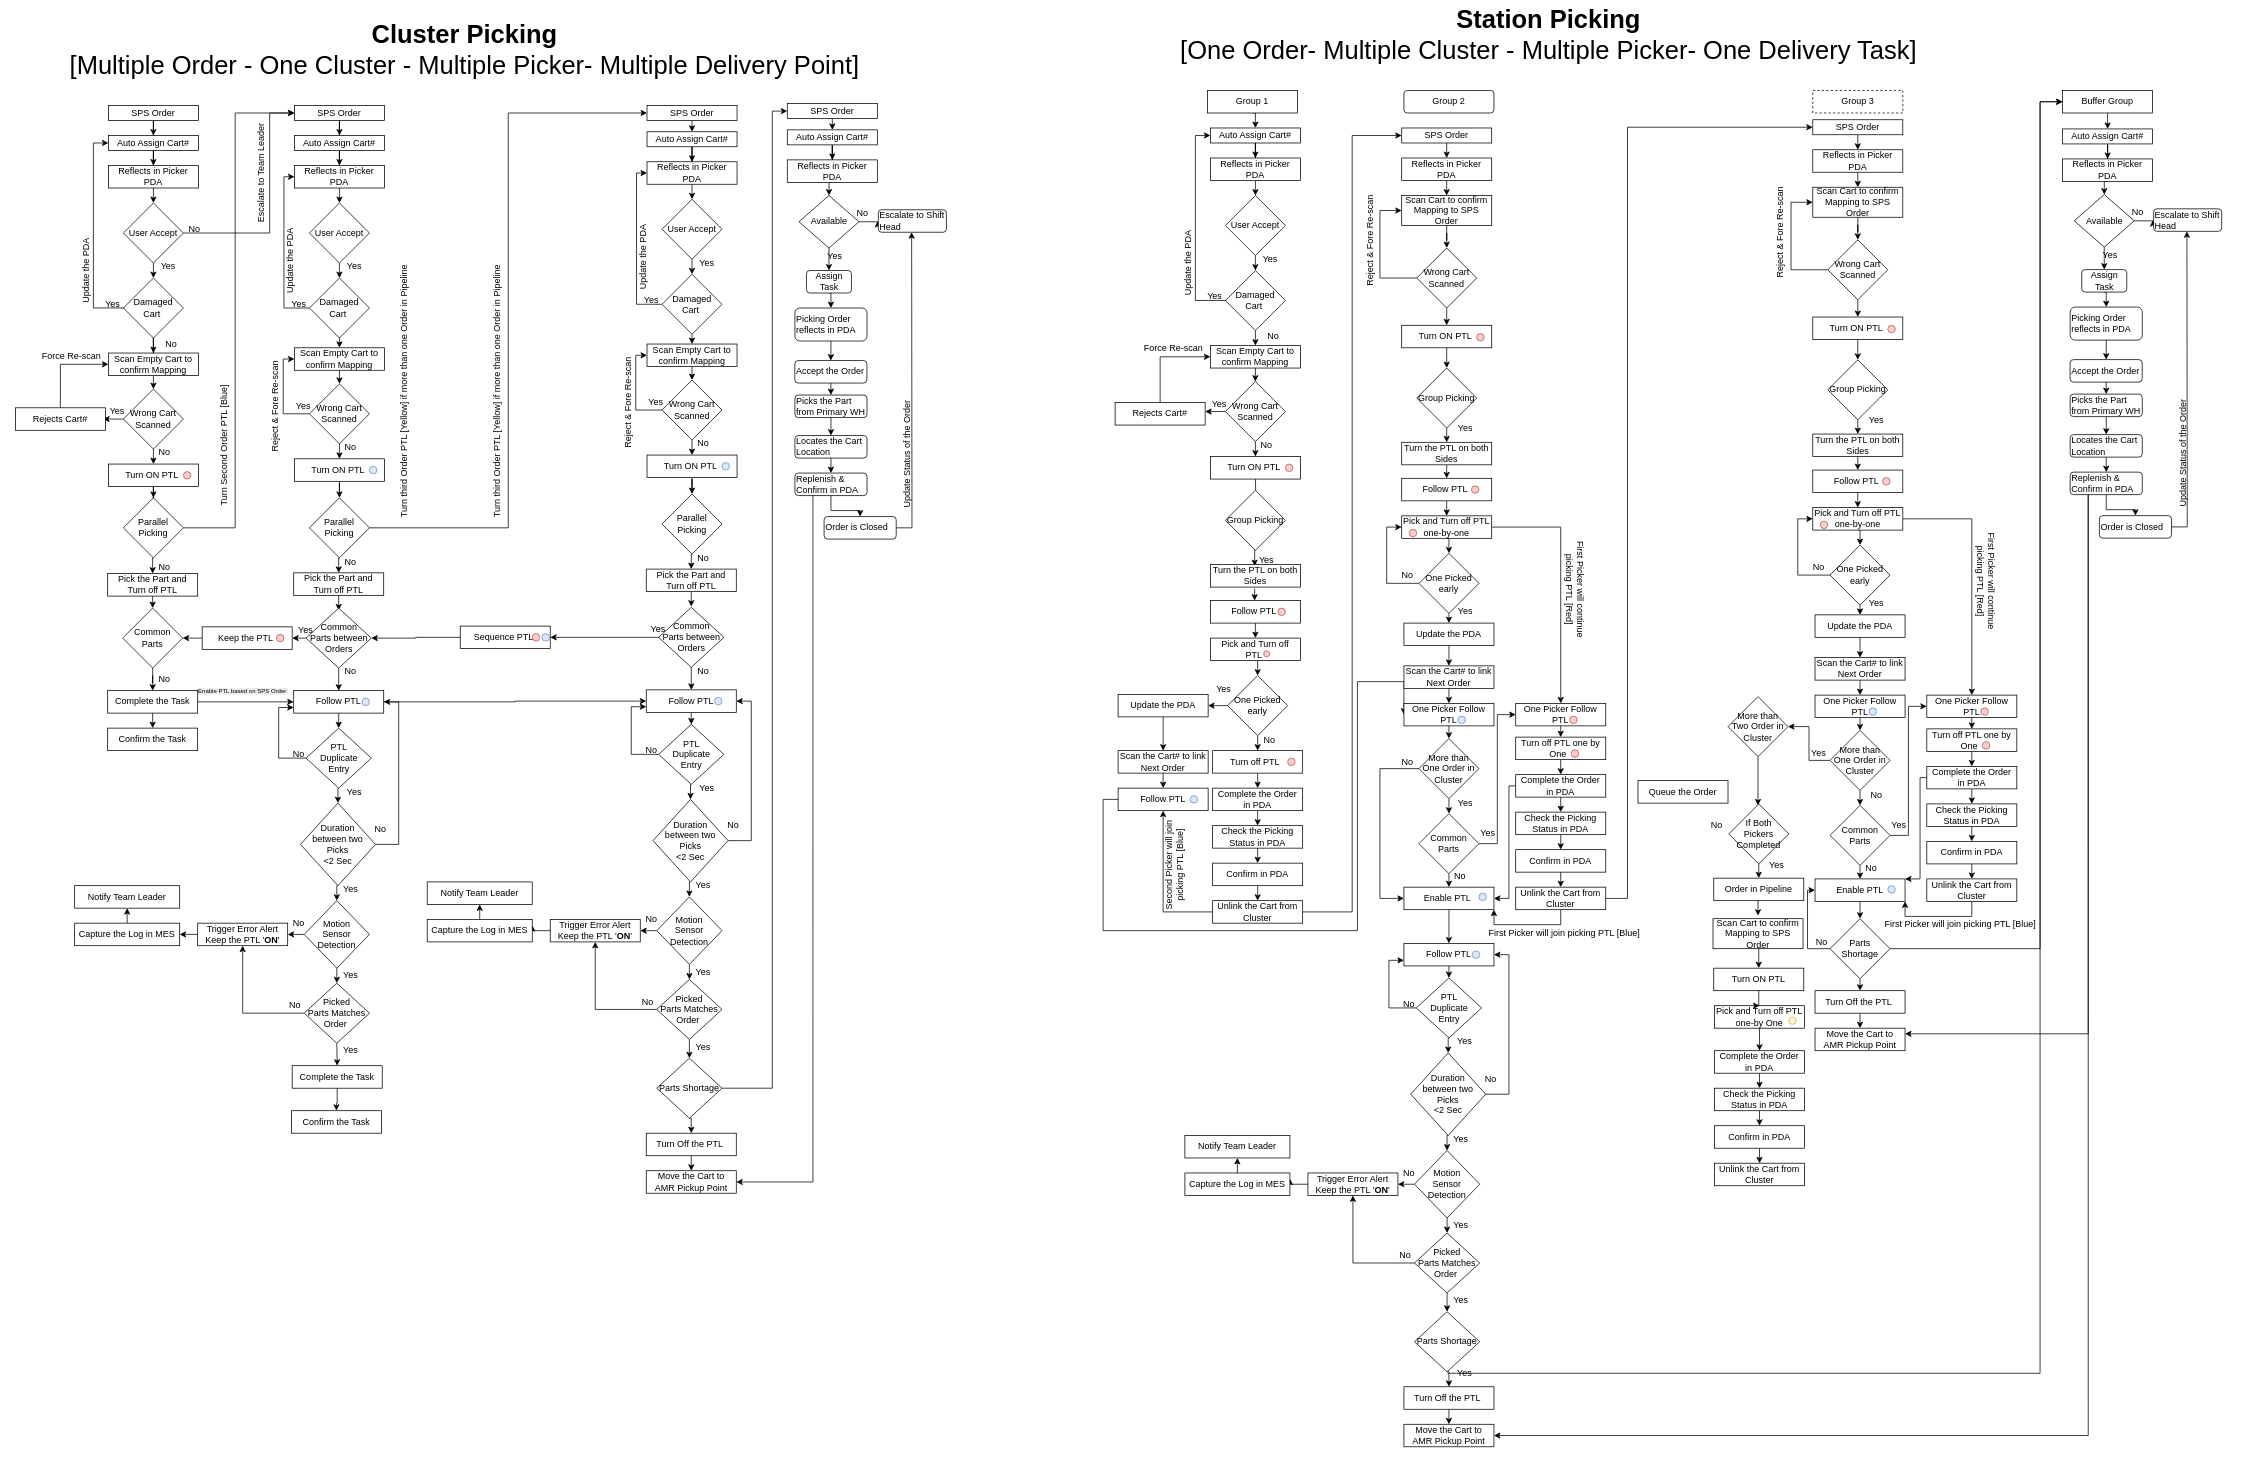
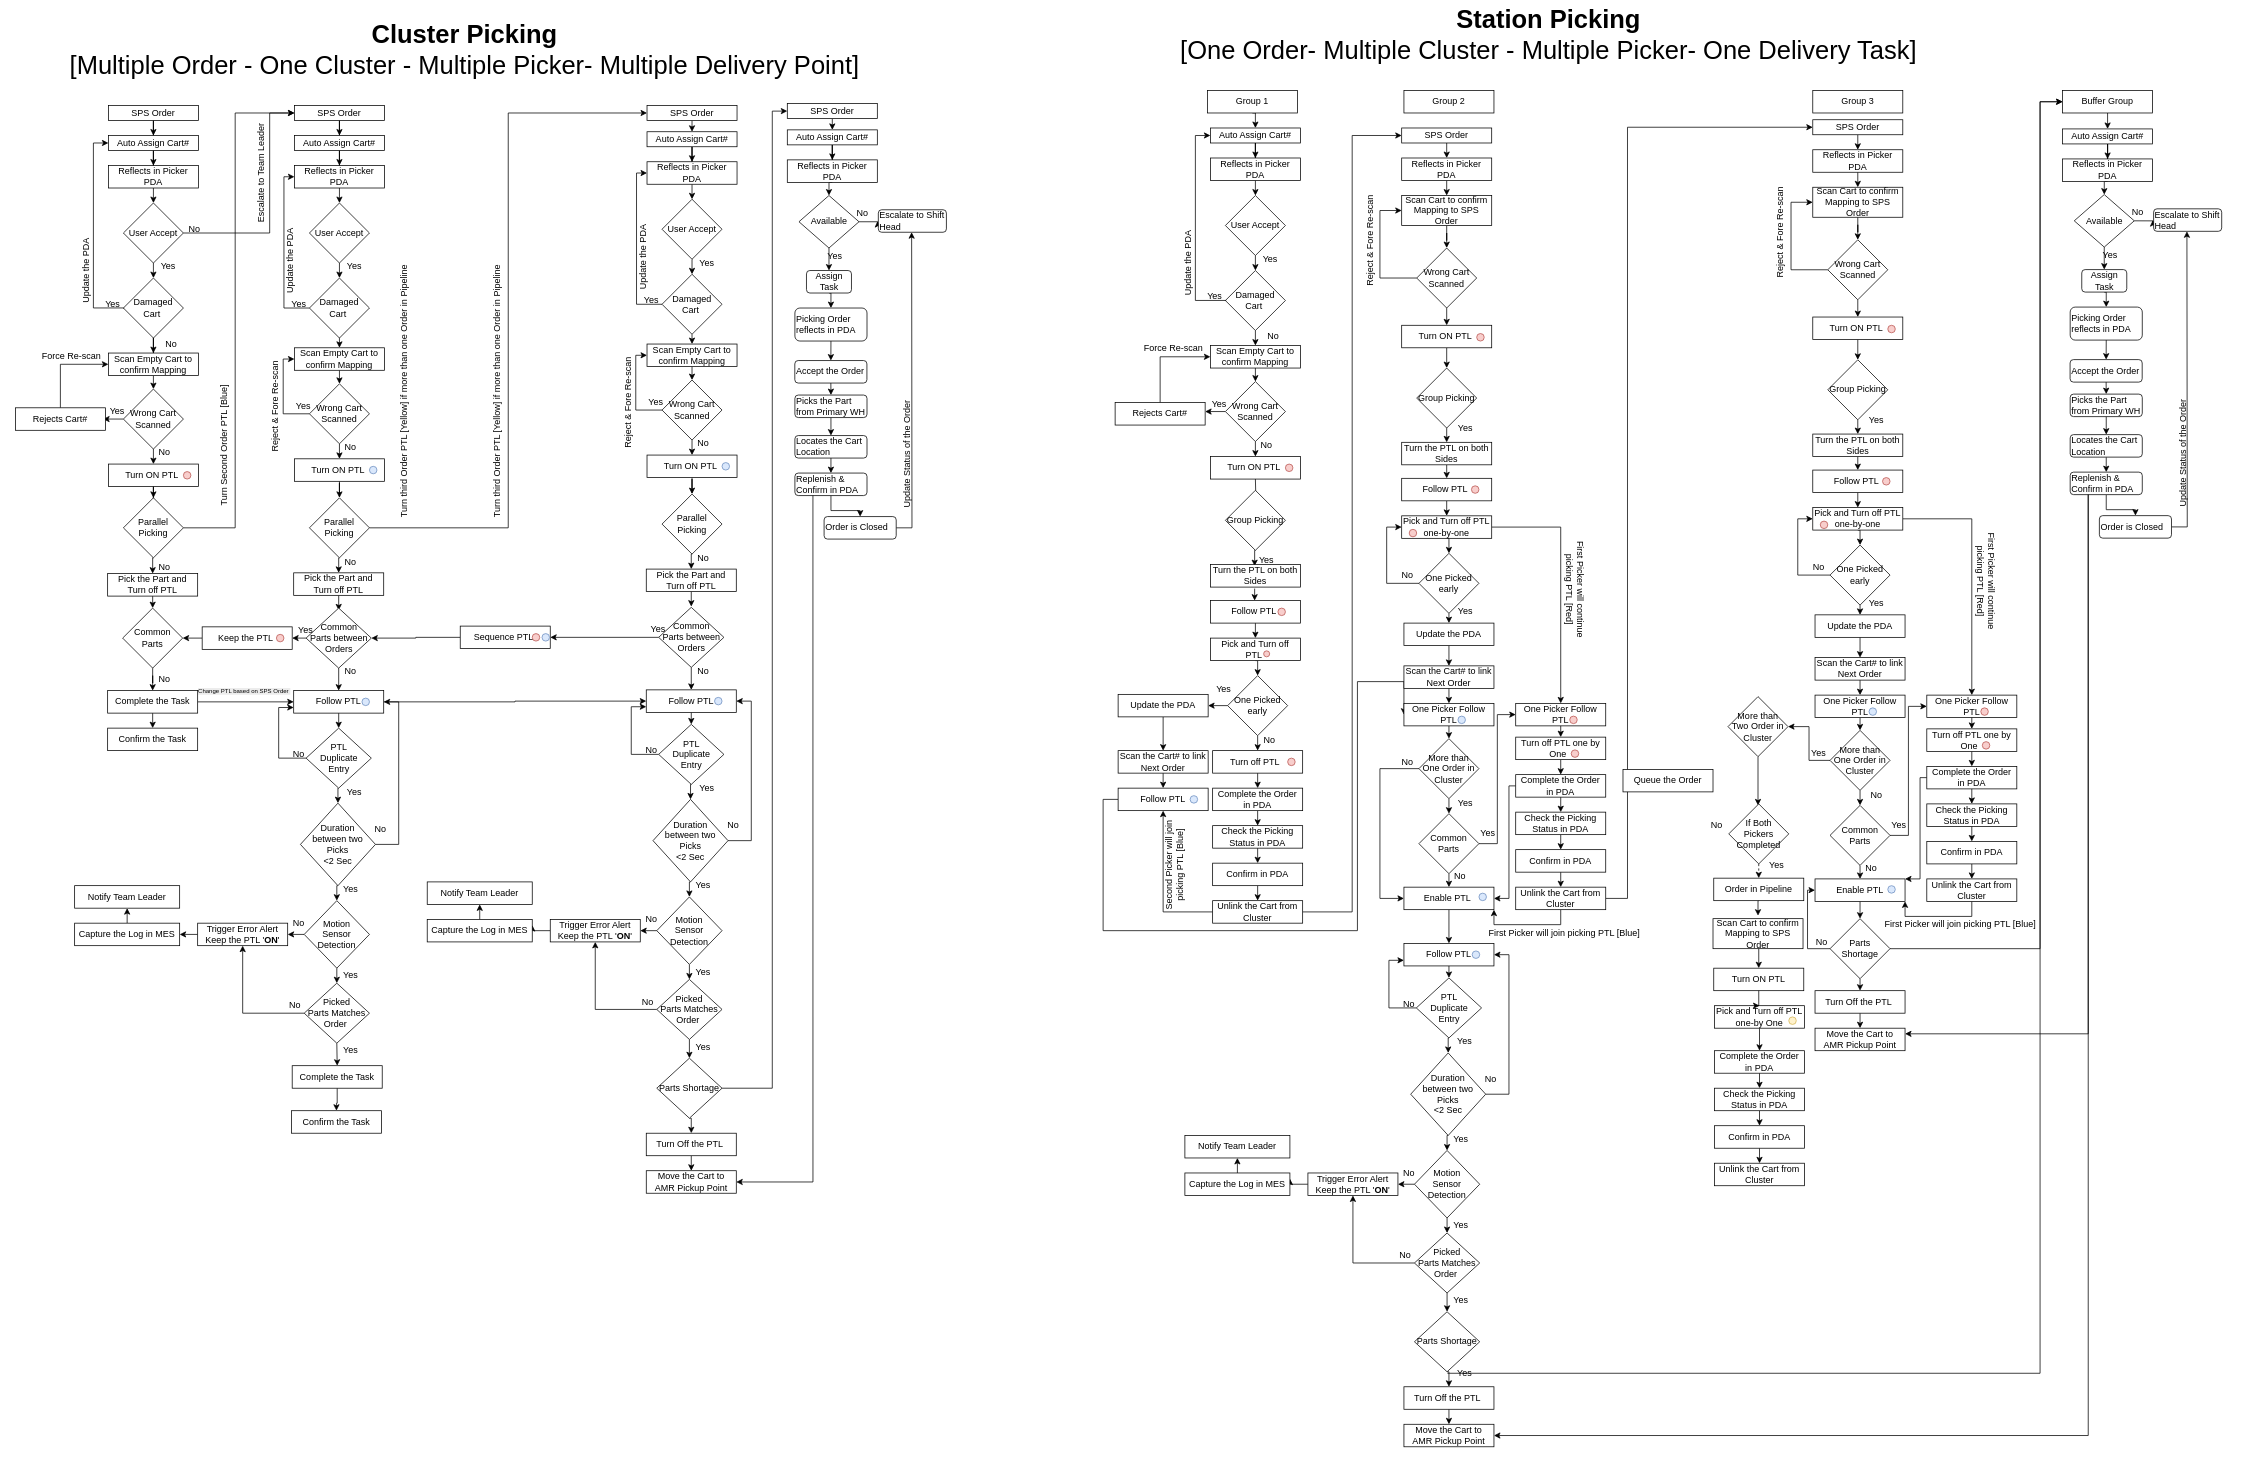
(1449, 102) -> (1449, 102)
(1857, 102) -> (1857, 102)
(242, 692) -> (243, 692)
(1683, 792) -> (1668, 780)
(1758, 868) -> (1758, 868)
